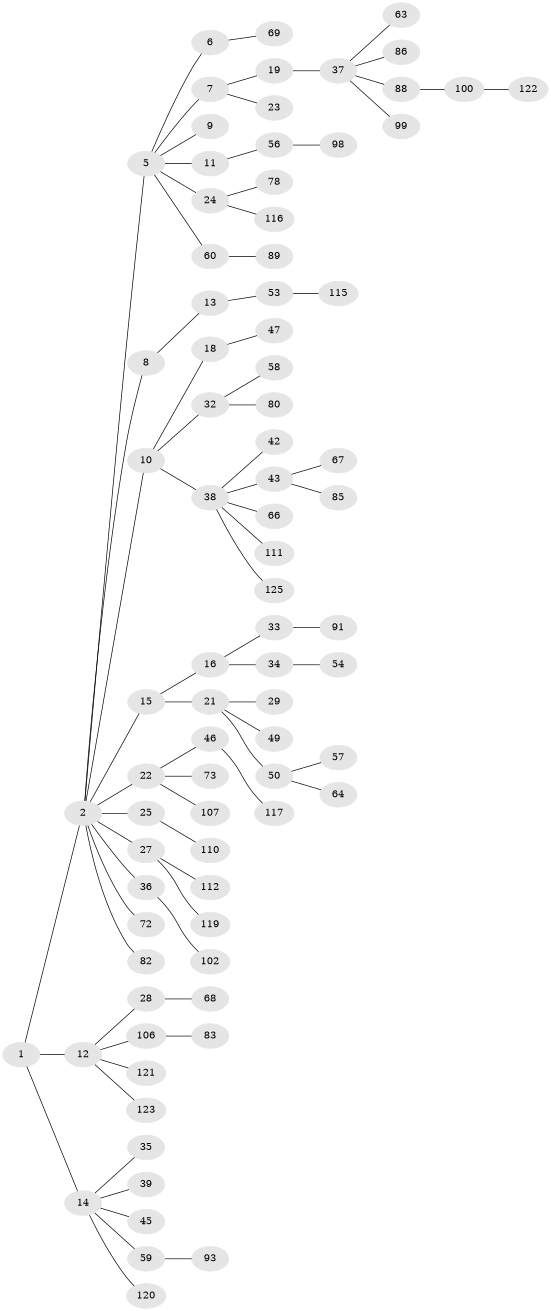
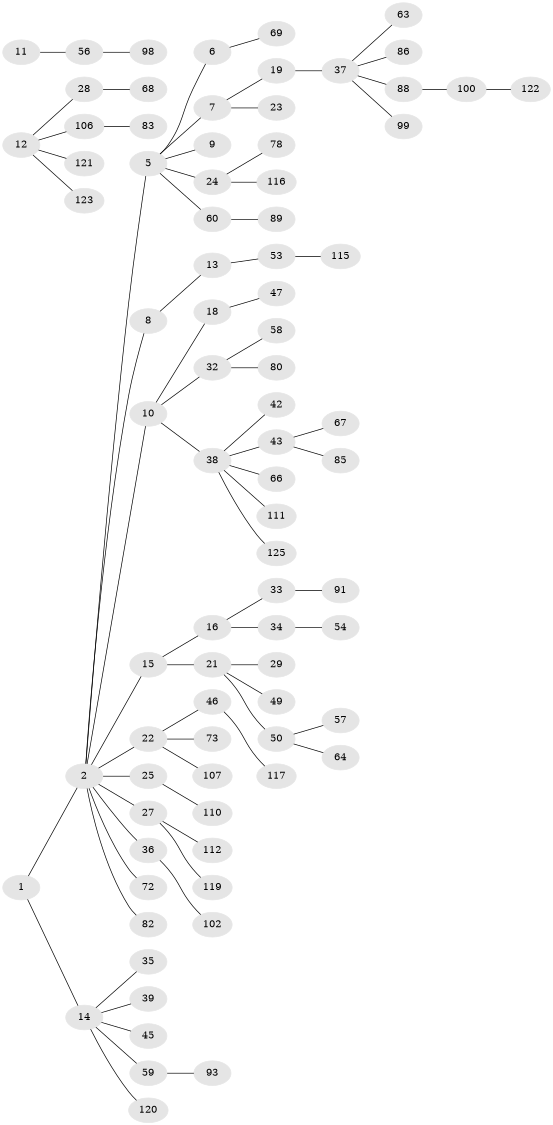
(178, 164) -> none
(52, 1055) -> none
